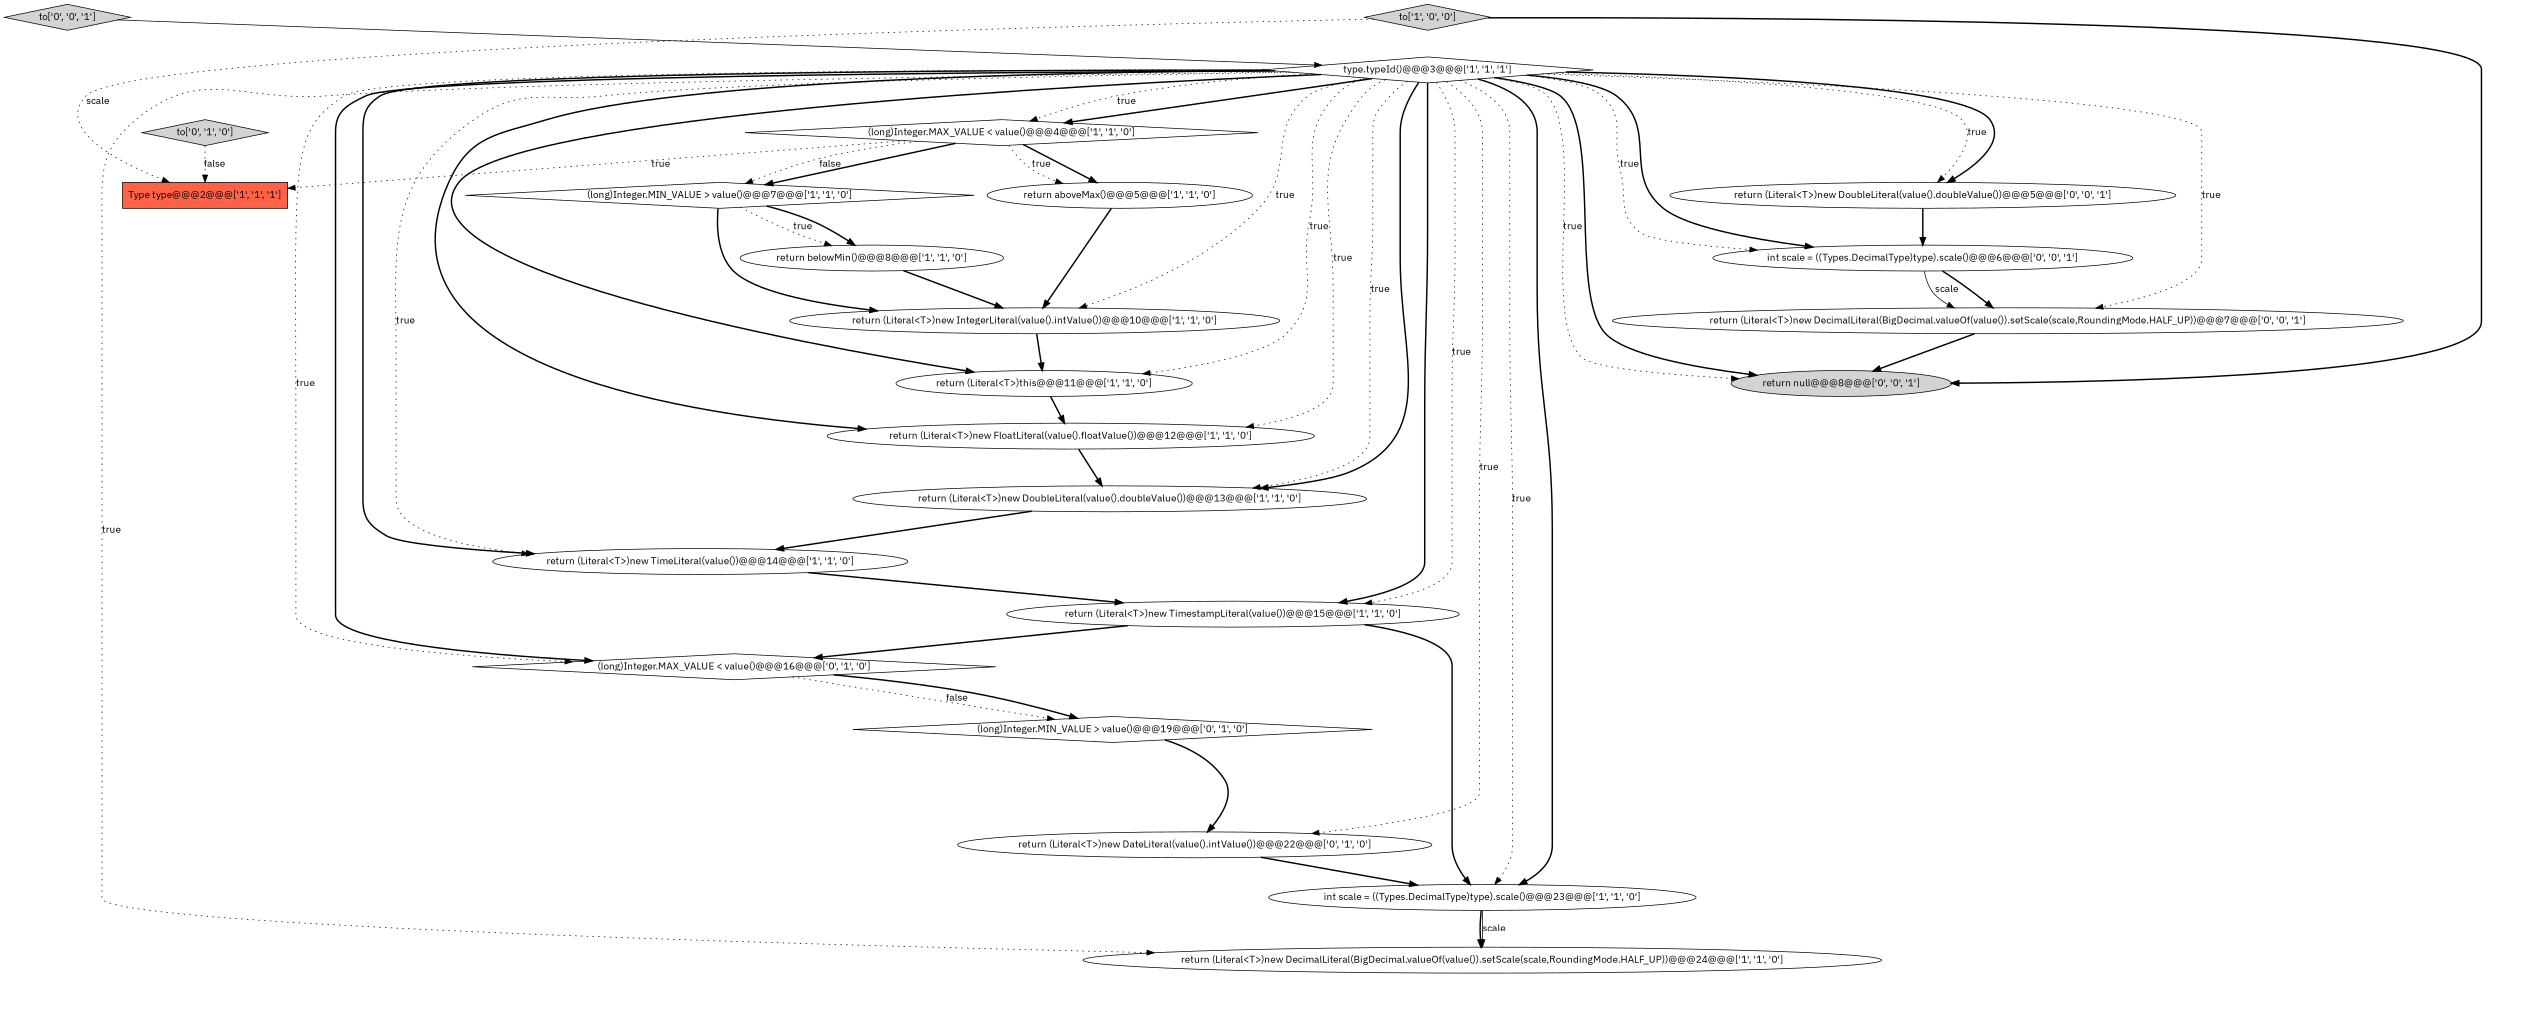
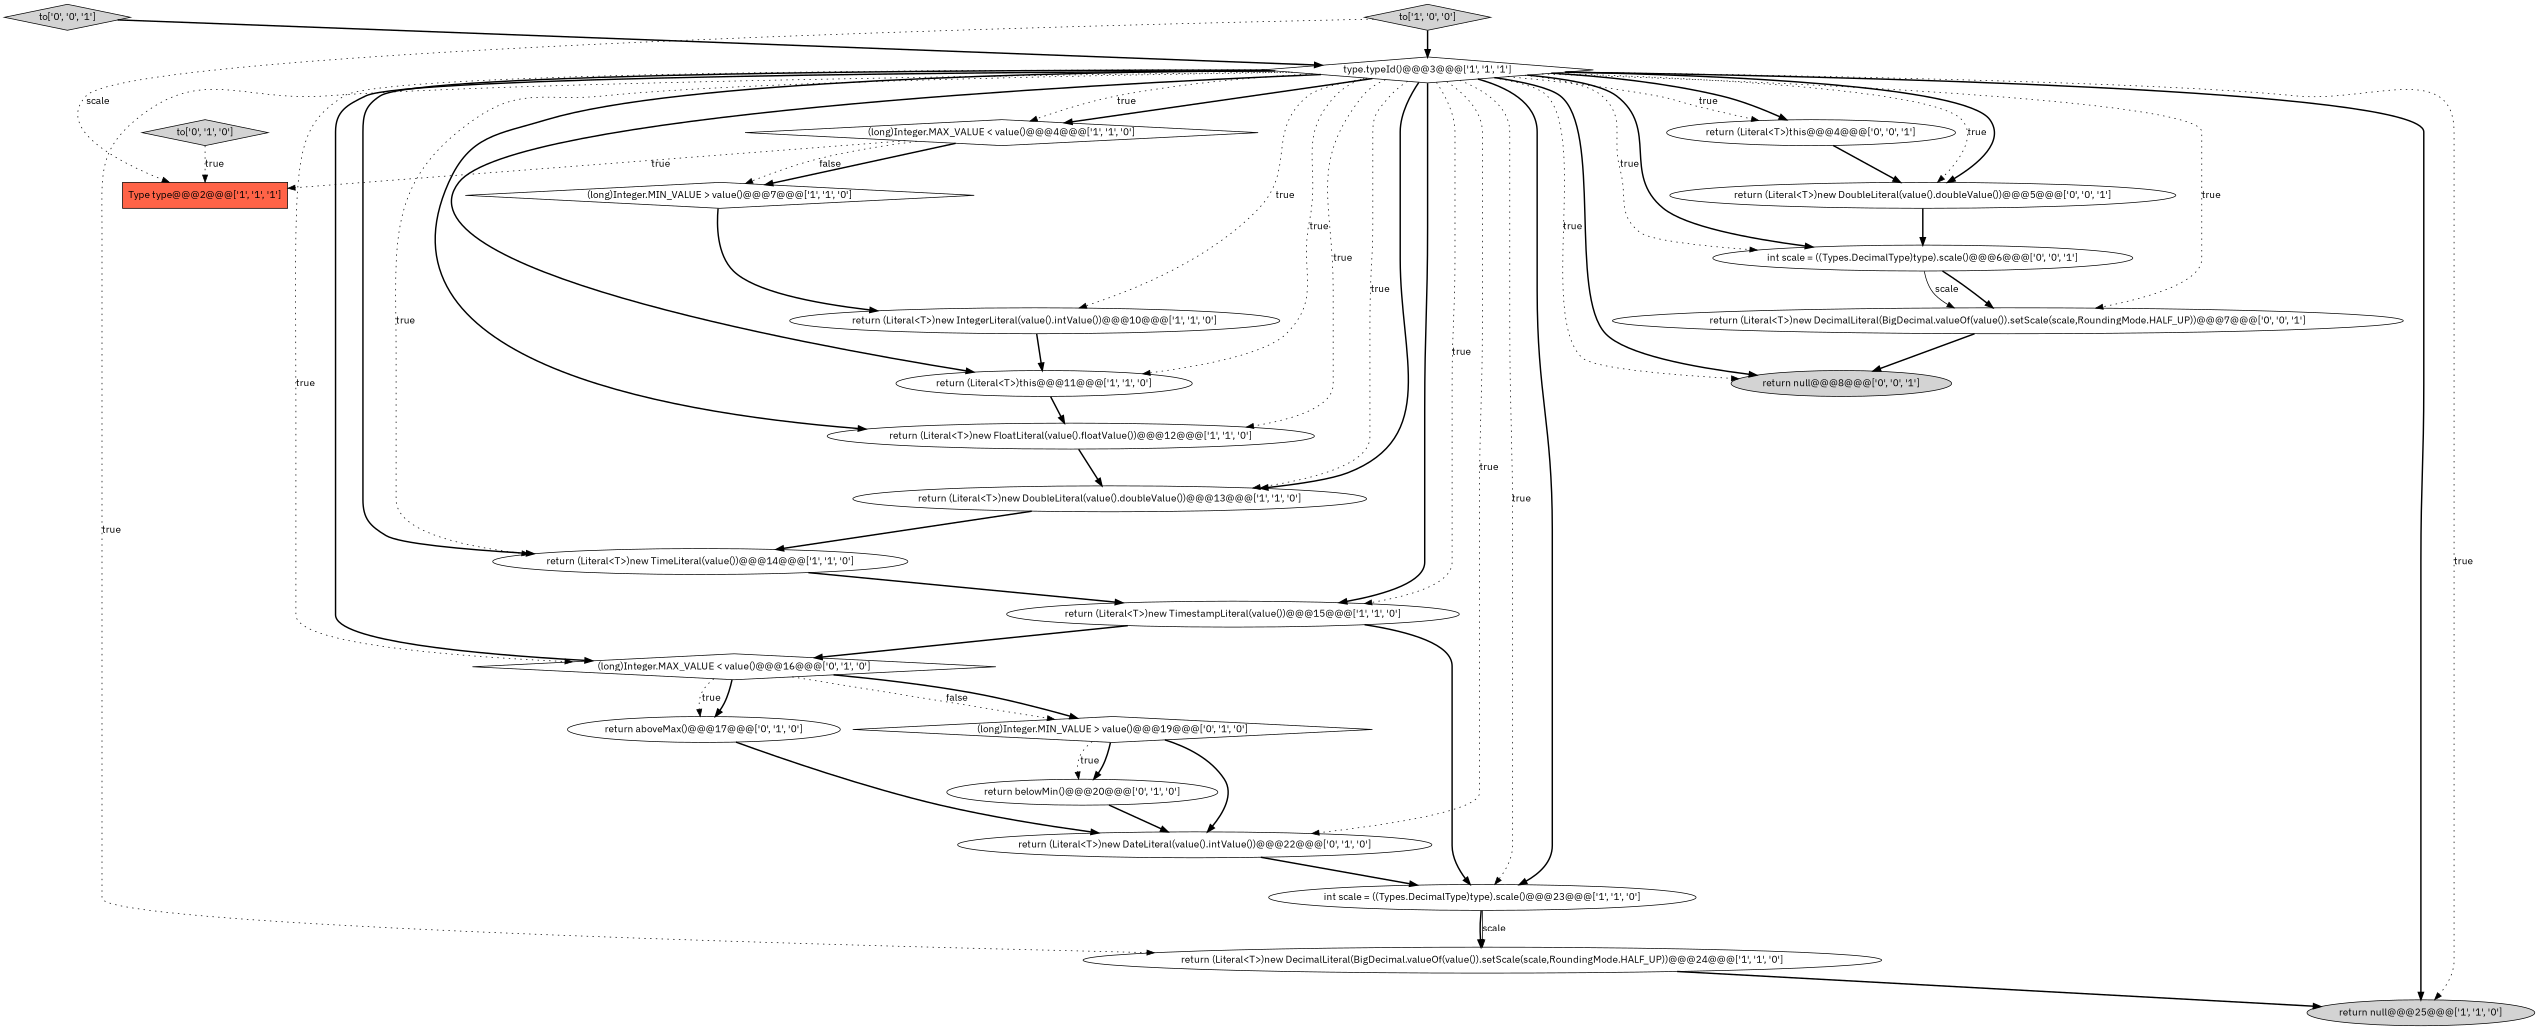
(2380, 43) -> (1428, 40)
(746, 44) -> (746, 44)
none -> (1811, 133)
(215, 164) -> (215, 164)
(1120, 195) -> none
(872, 258) -> none
none -> (704, 729)
none -> (1082, 792)
none -> (2421, 1013)
